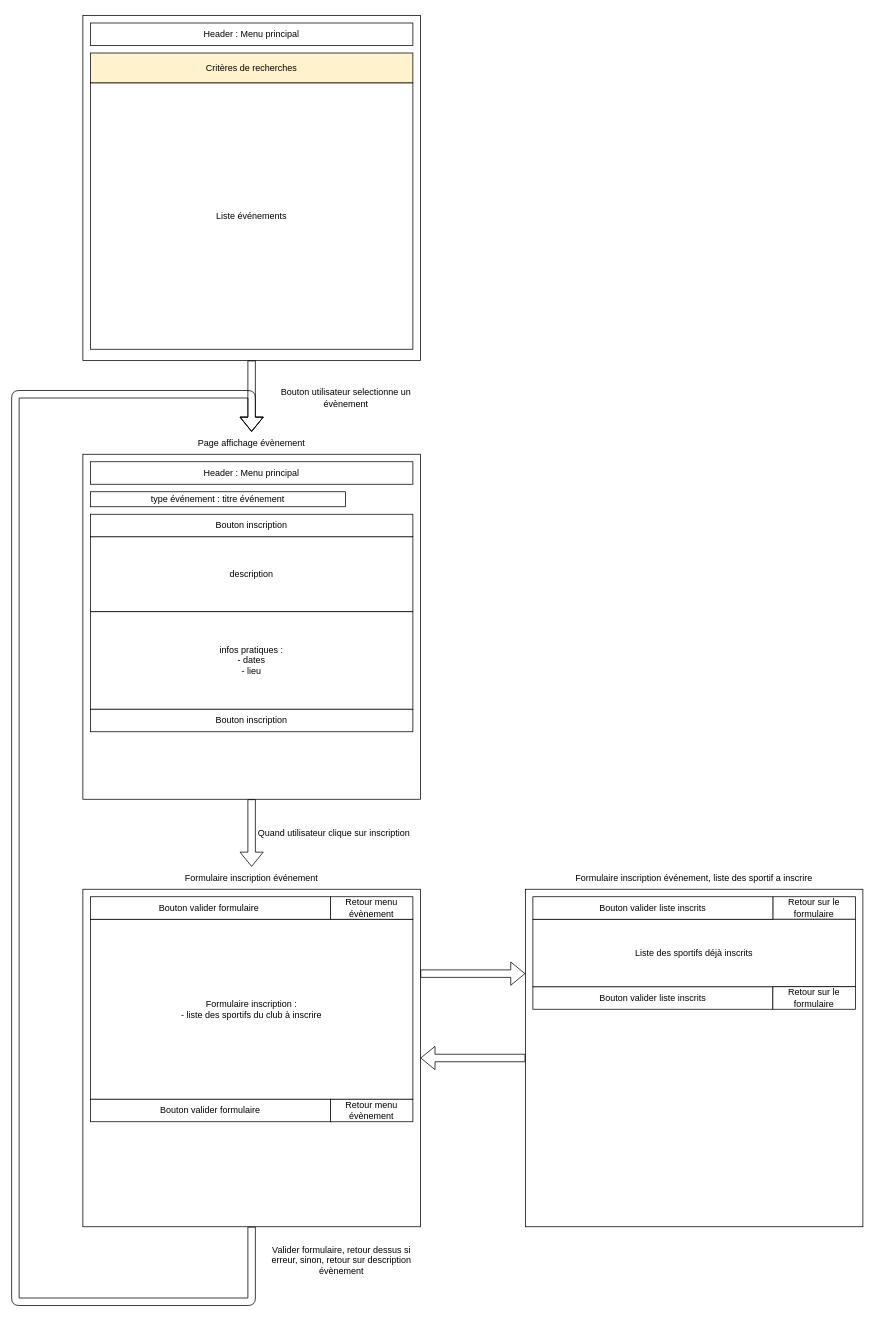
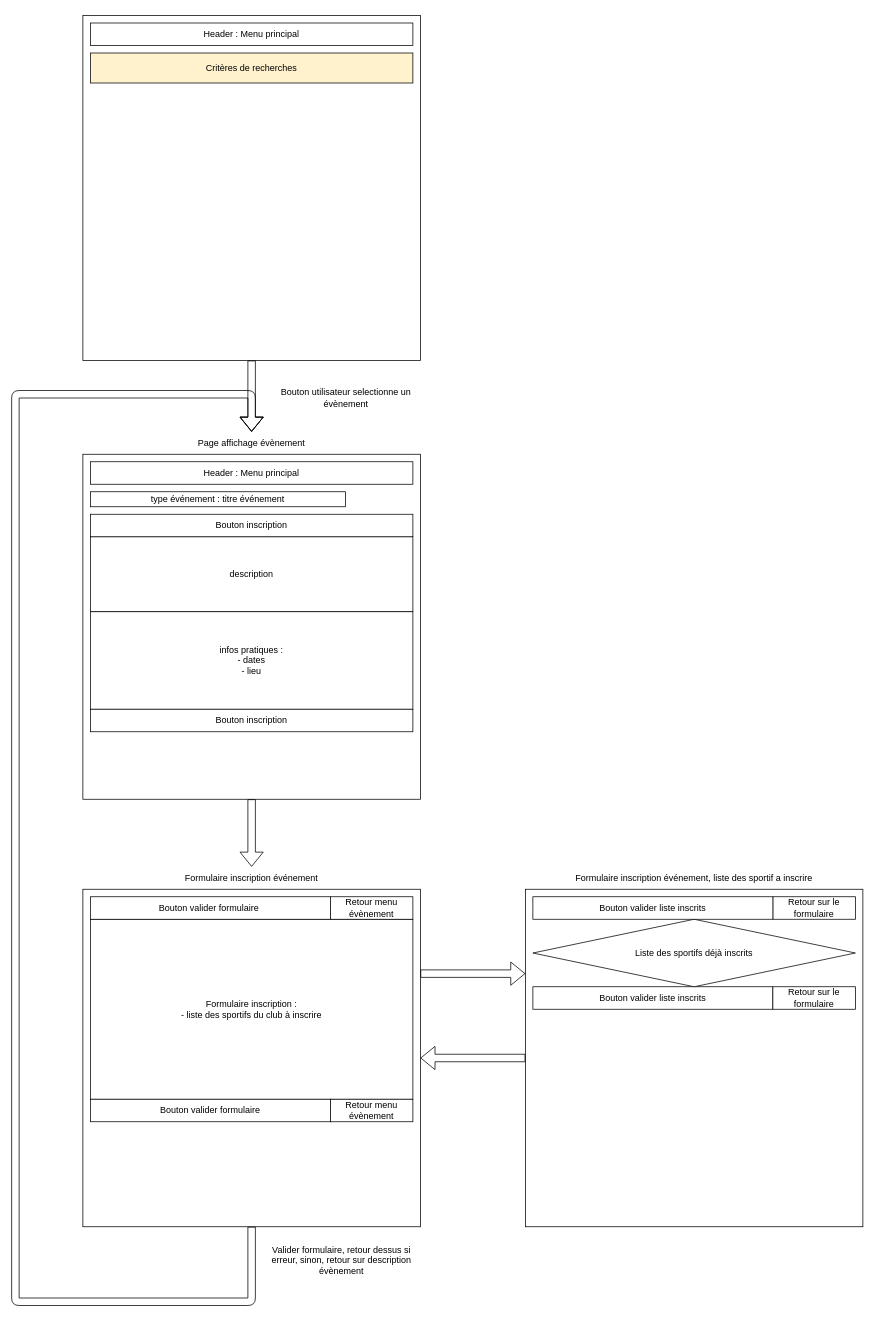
(252, 216) -> none
(334, 833) -> none
(694, 953) -> (694, 953)
